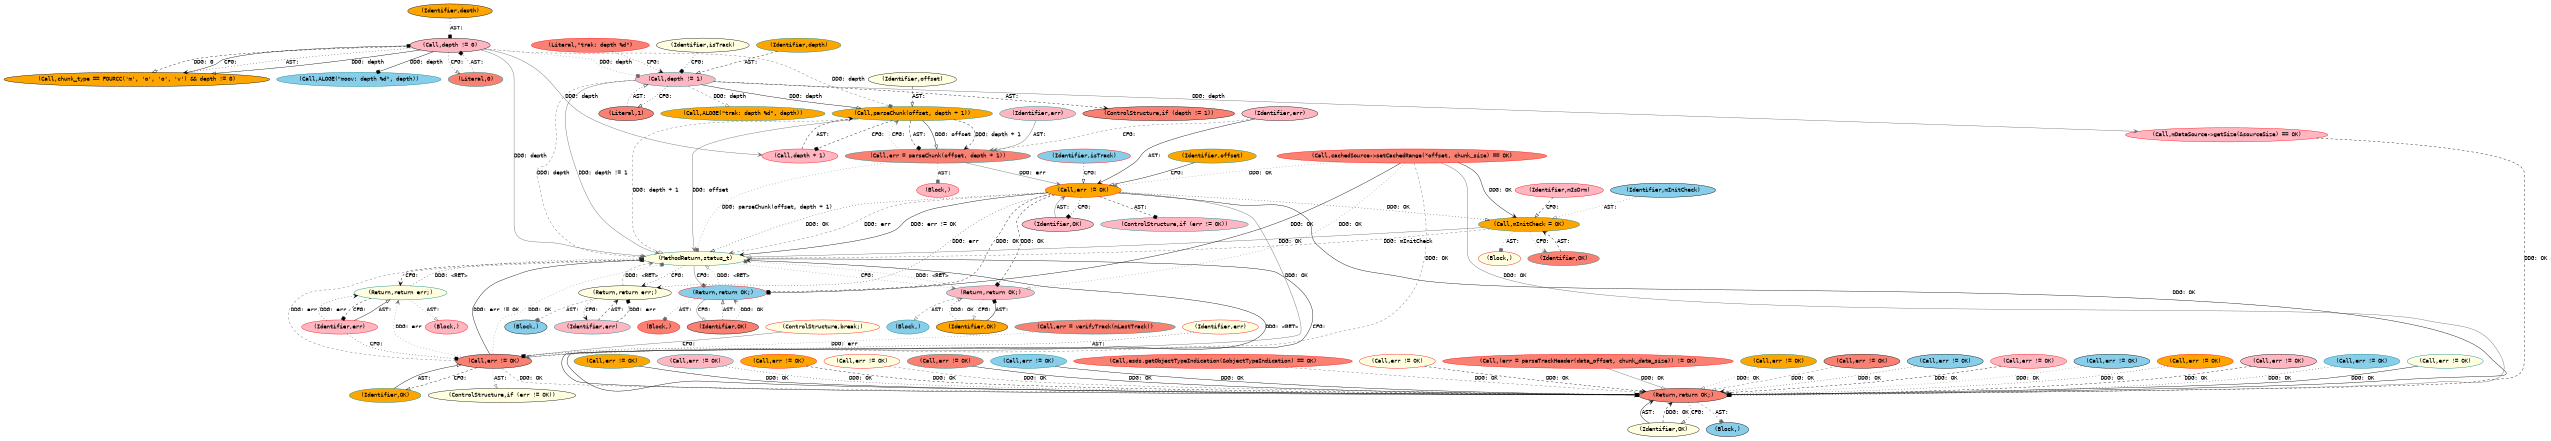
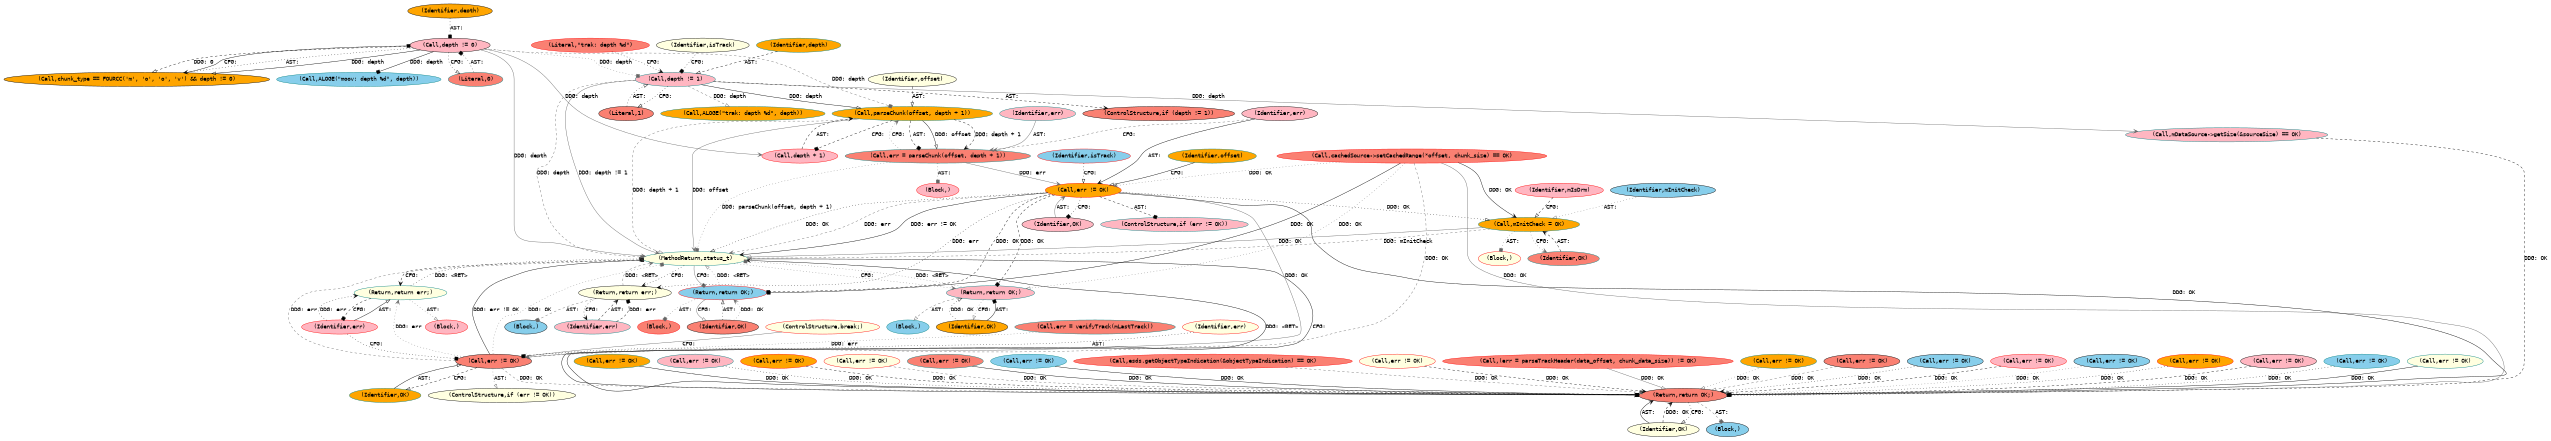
(2227, 135) -> (2227, 135)
